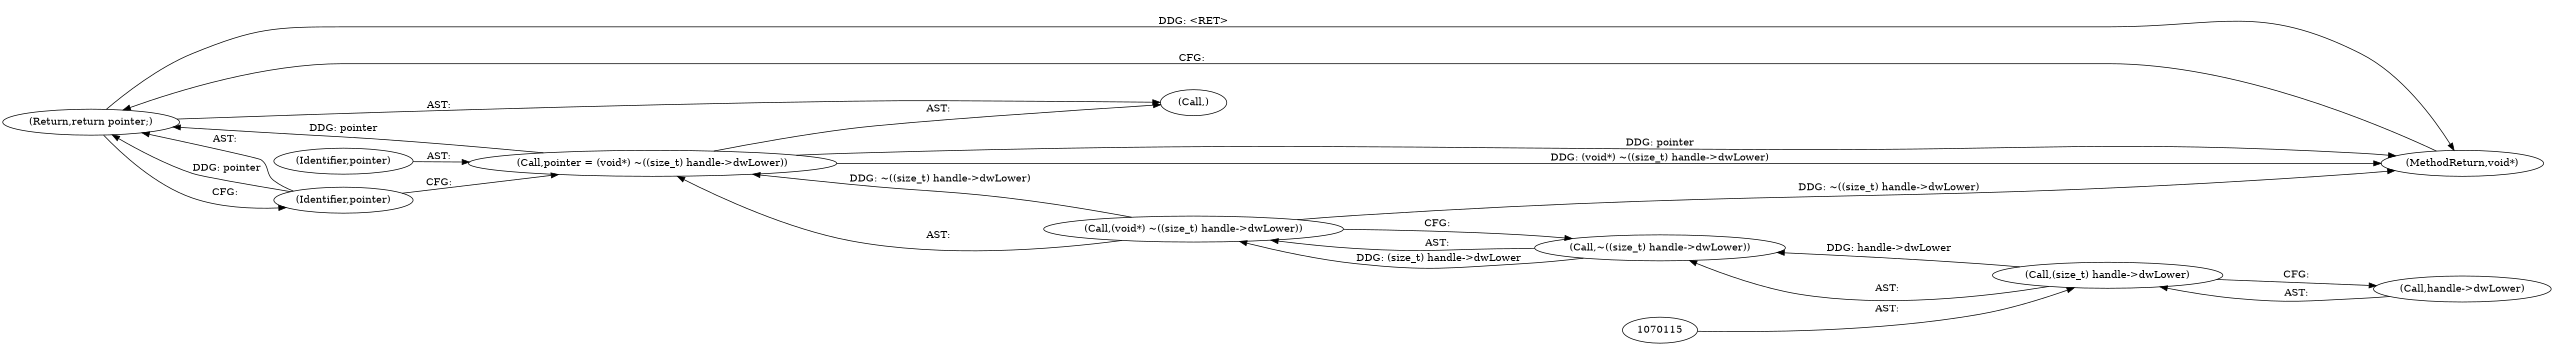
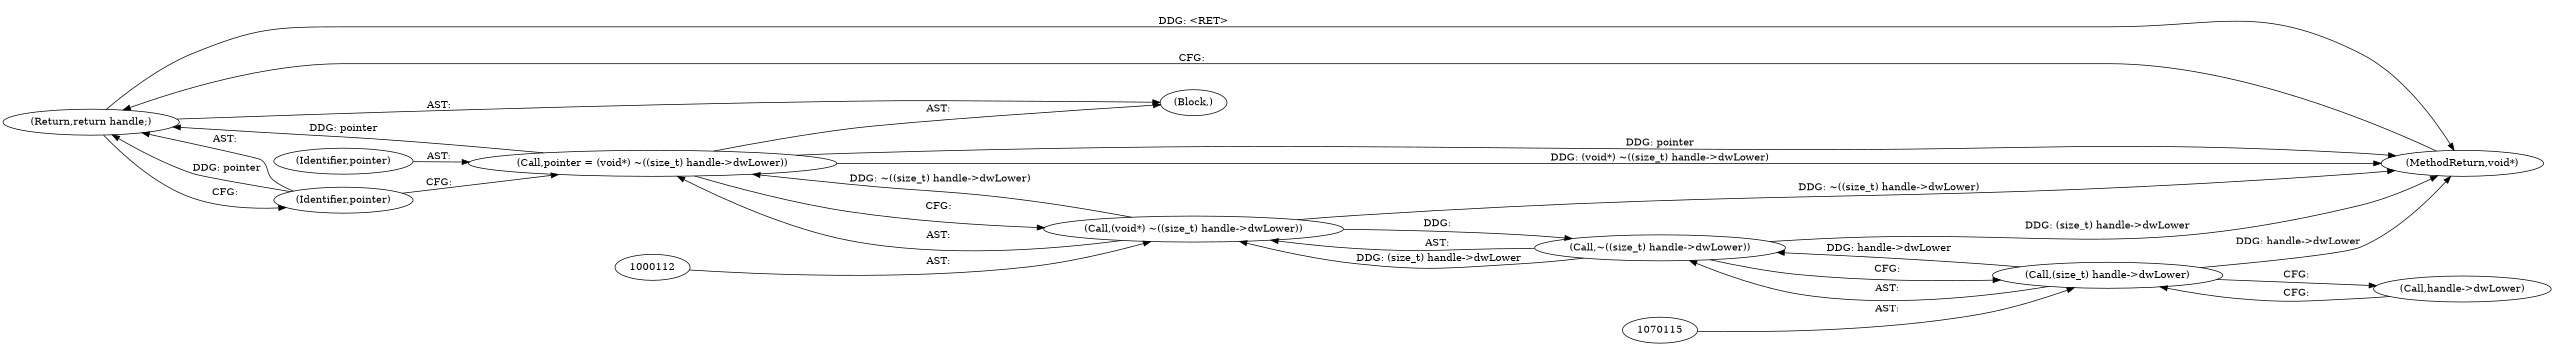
(1194, 103) -> (1194, 103)
(91, 122) -> (91, 122)
none -> (864, 214)
(1439, 224) -> (1439, 224)
none -> (2104, 239)
none -> (2334, 253)
none -> (653, 267)
none -> (1851, 278)
(2298, 293) -> (2298, 293)
